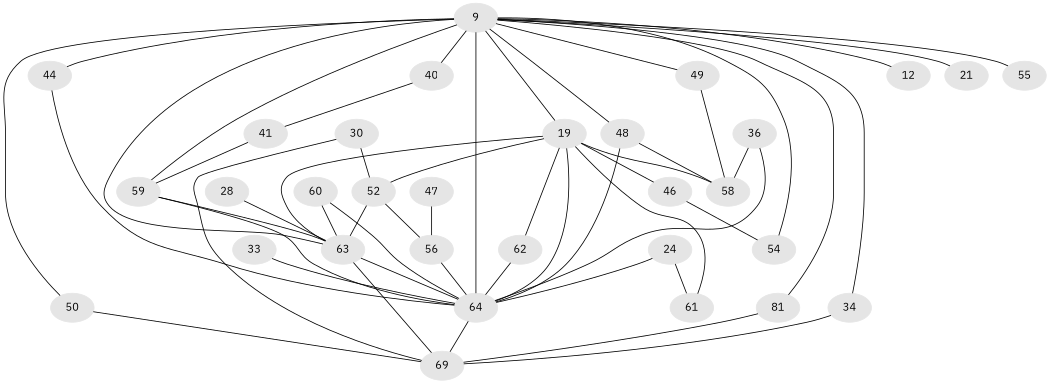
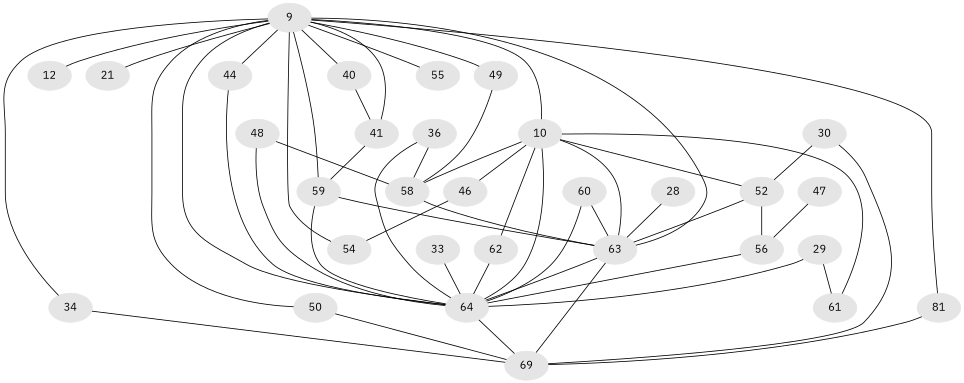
(550, 75) -> (374, 56)
(565, 134) -> (540, 134)
none -> (491, 223)
(670, 250) -> (820, 250)
